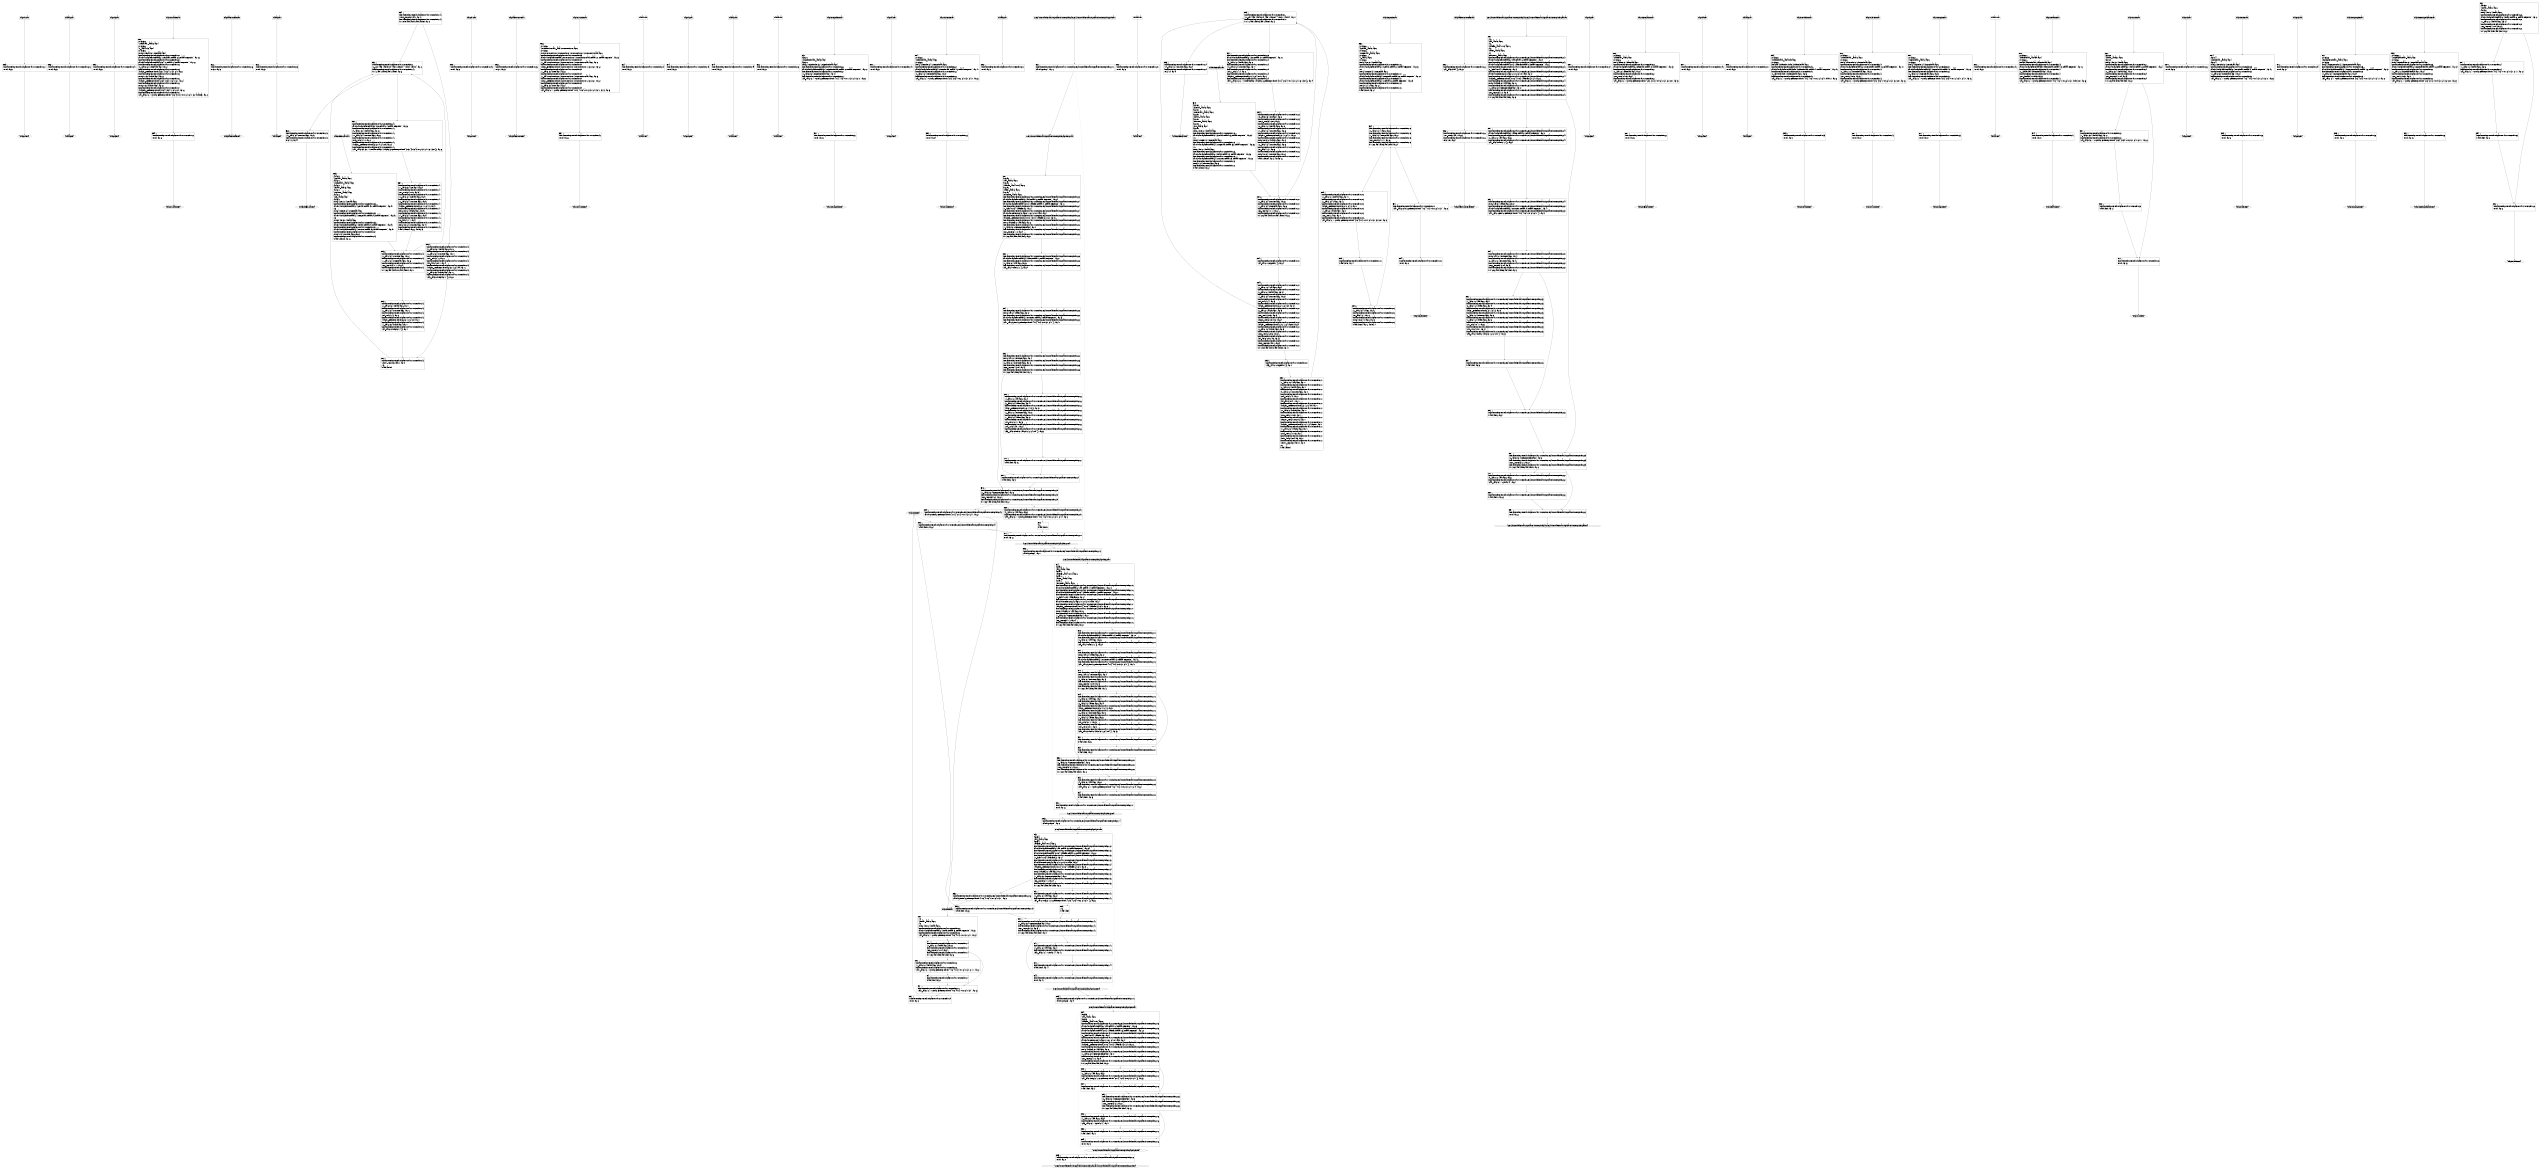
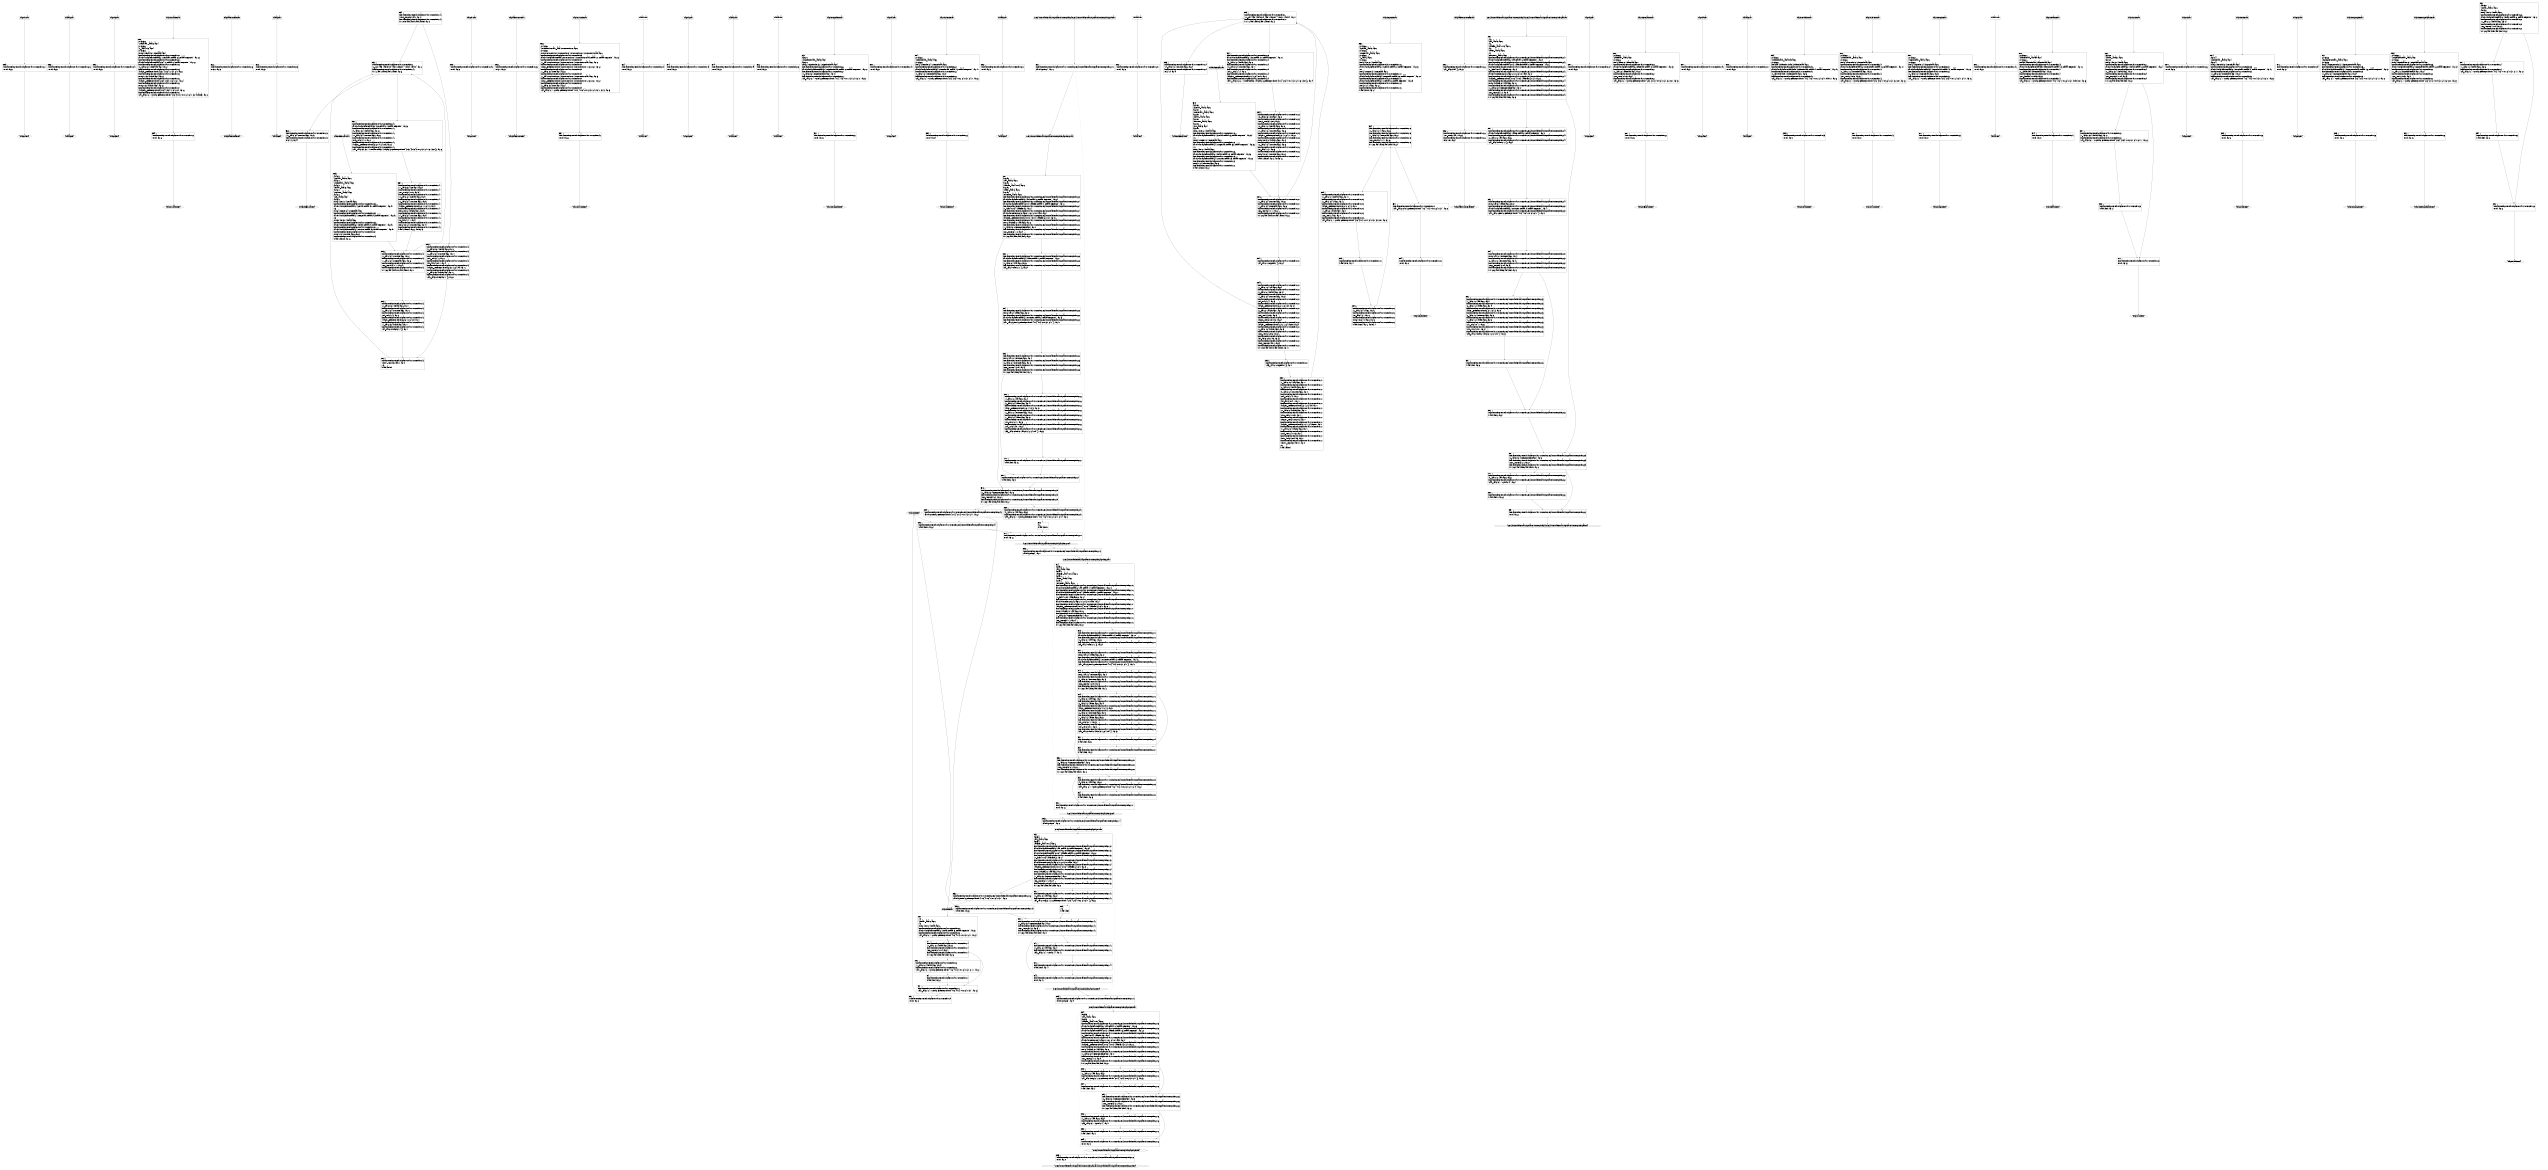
none -> (1002, 136)
